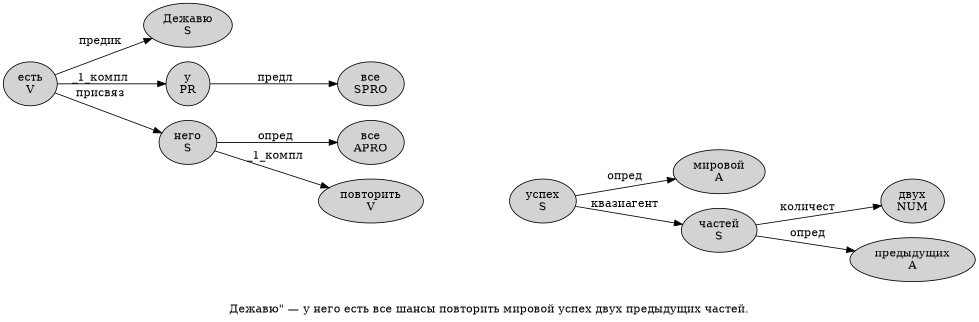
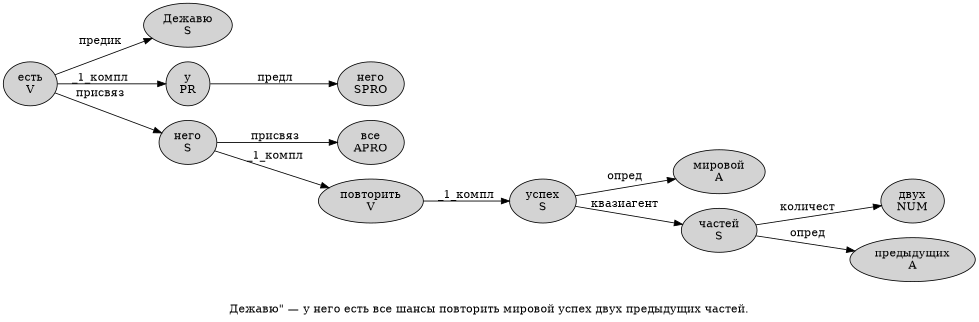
(371, 84) -> (371, 84)
(275, 136) -> (275, 136)
none -> (462, 201)
